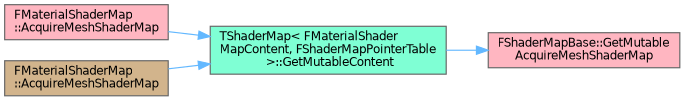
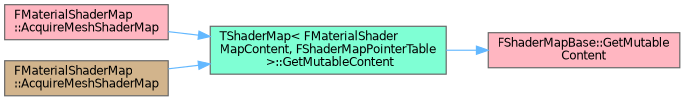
(584, 50) -> (584, 50)
